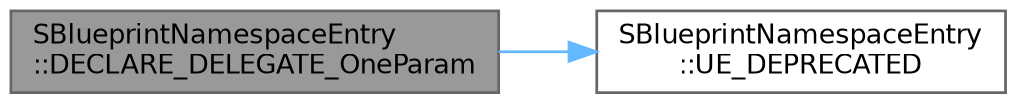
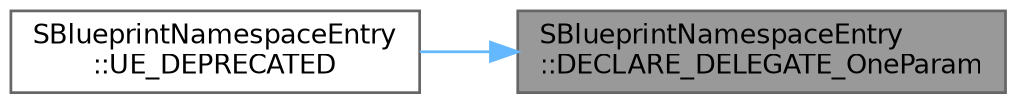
(534, 52) -> (455, 52)
